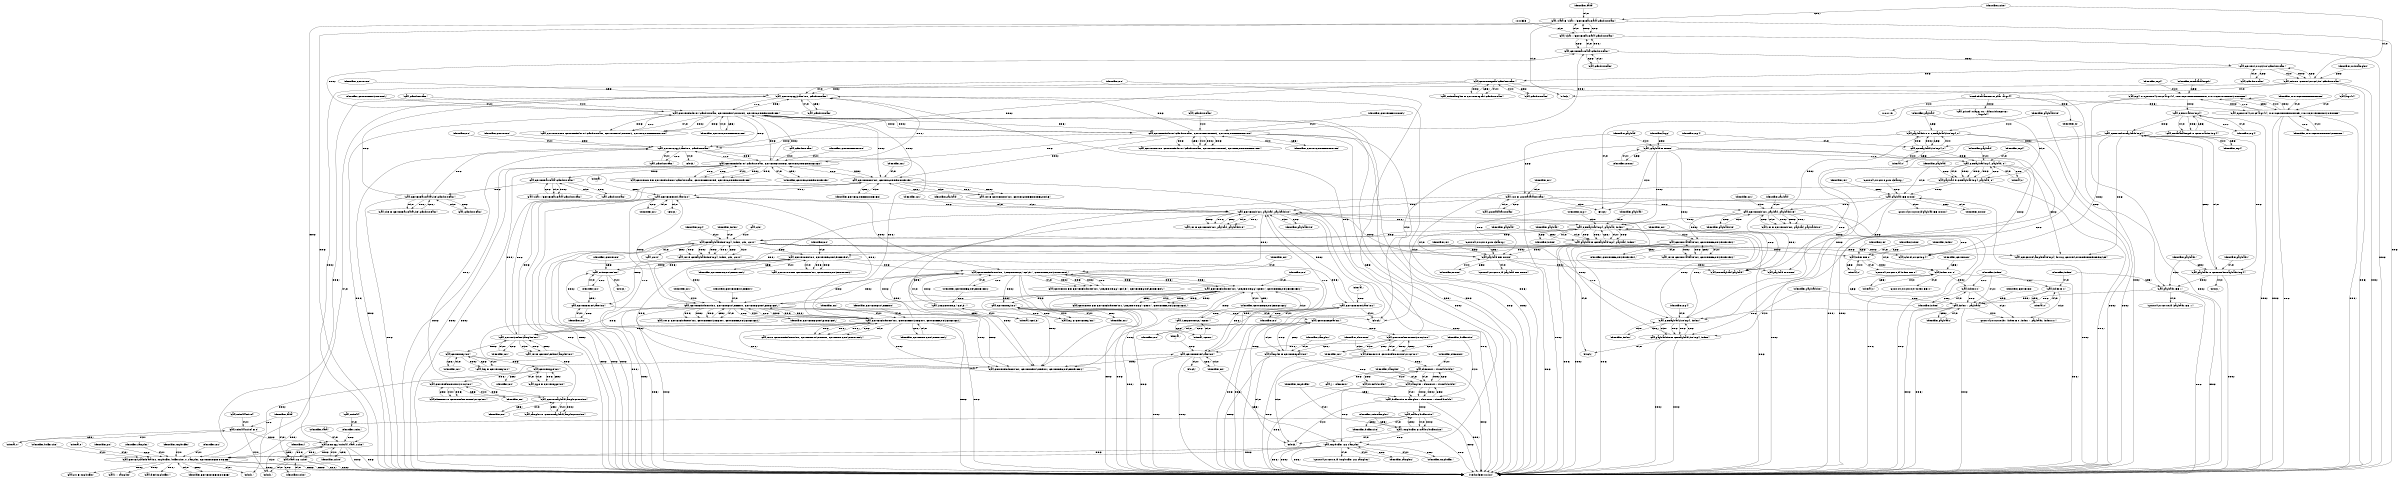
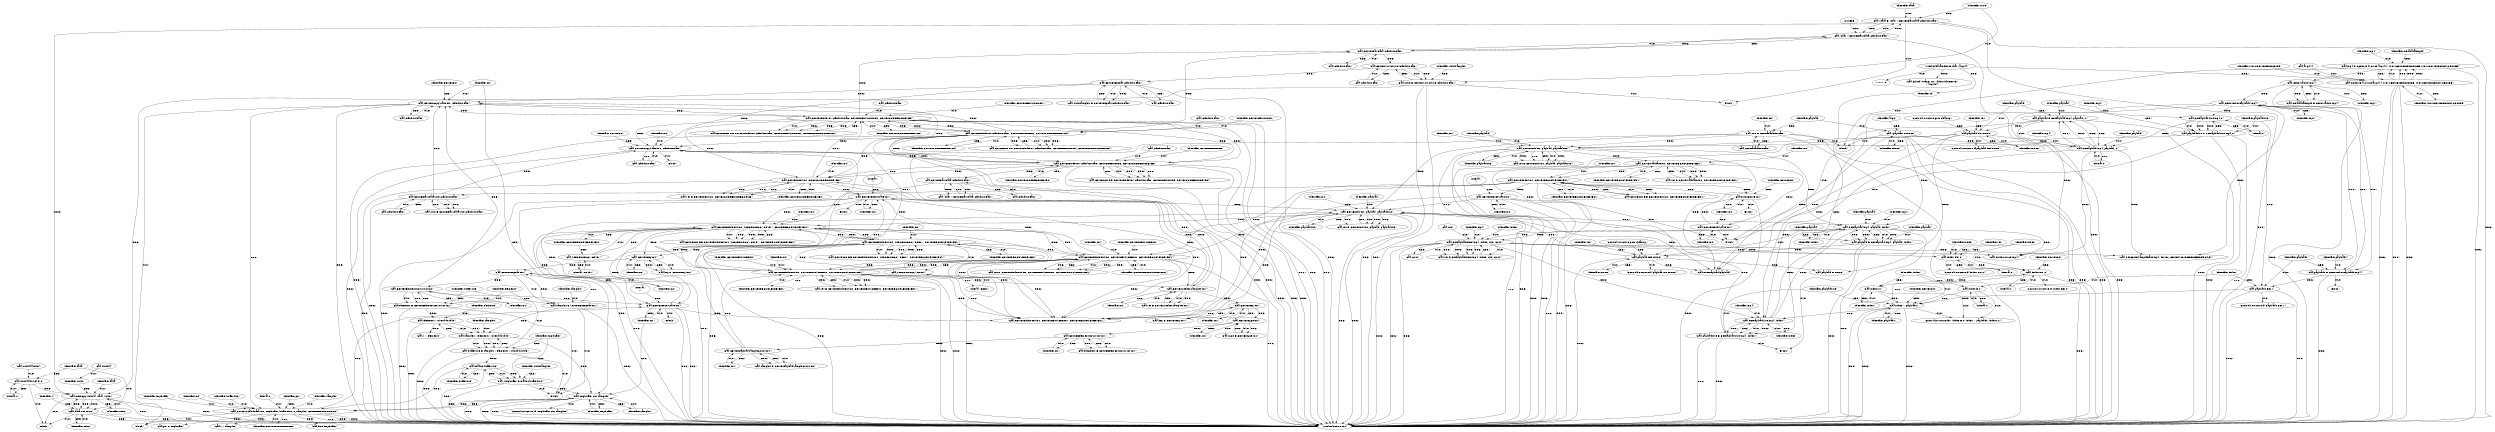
(882, 180) -> (811, 180)
(772, 249) -> (1598, 188)
(1286, 354) -> (574, 306)
(1374, 384) -> none
(1461, 452) -> (452, 404)
